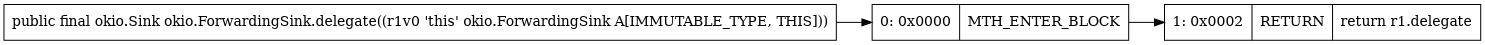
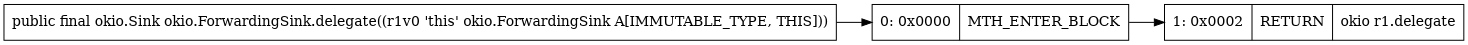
(1407, 22) -> (1398, 22)
